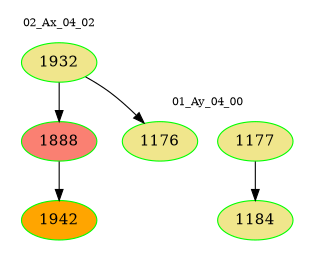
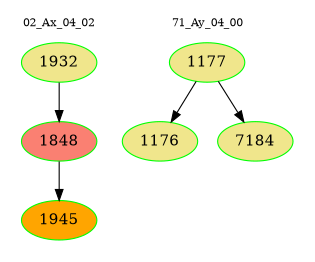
(121, 101) -> (187, 97)
(208, 102) -> (208, 24)
(59, 141) -> (59, 141)
(59, 220) -> (59, 220)
(255, 220) -> (255, 141)
